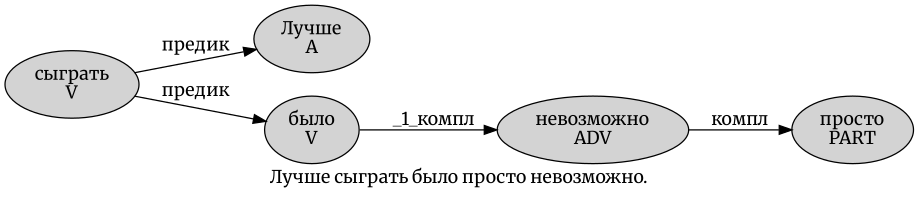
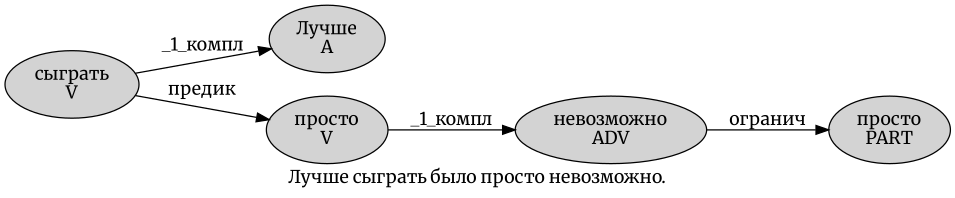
(196, 46) -> (203, 46)
(740, 120) -> (768, 120)
(312, 130) -> (327, 130)
